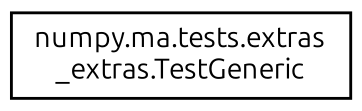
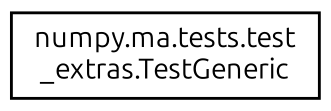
(181, 56) -> (165, 56)
